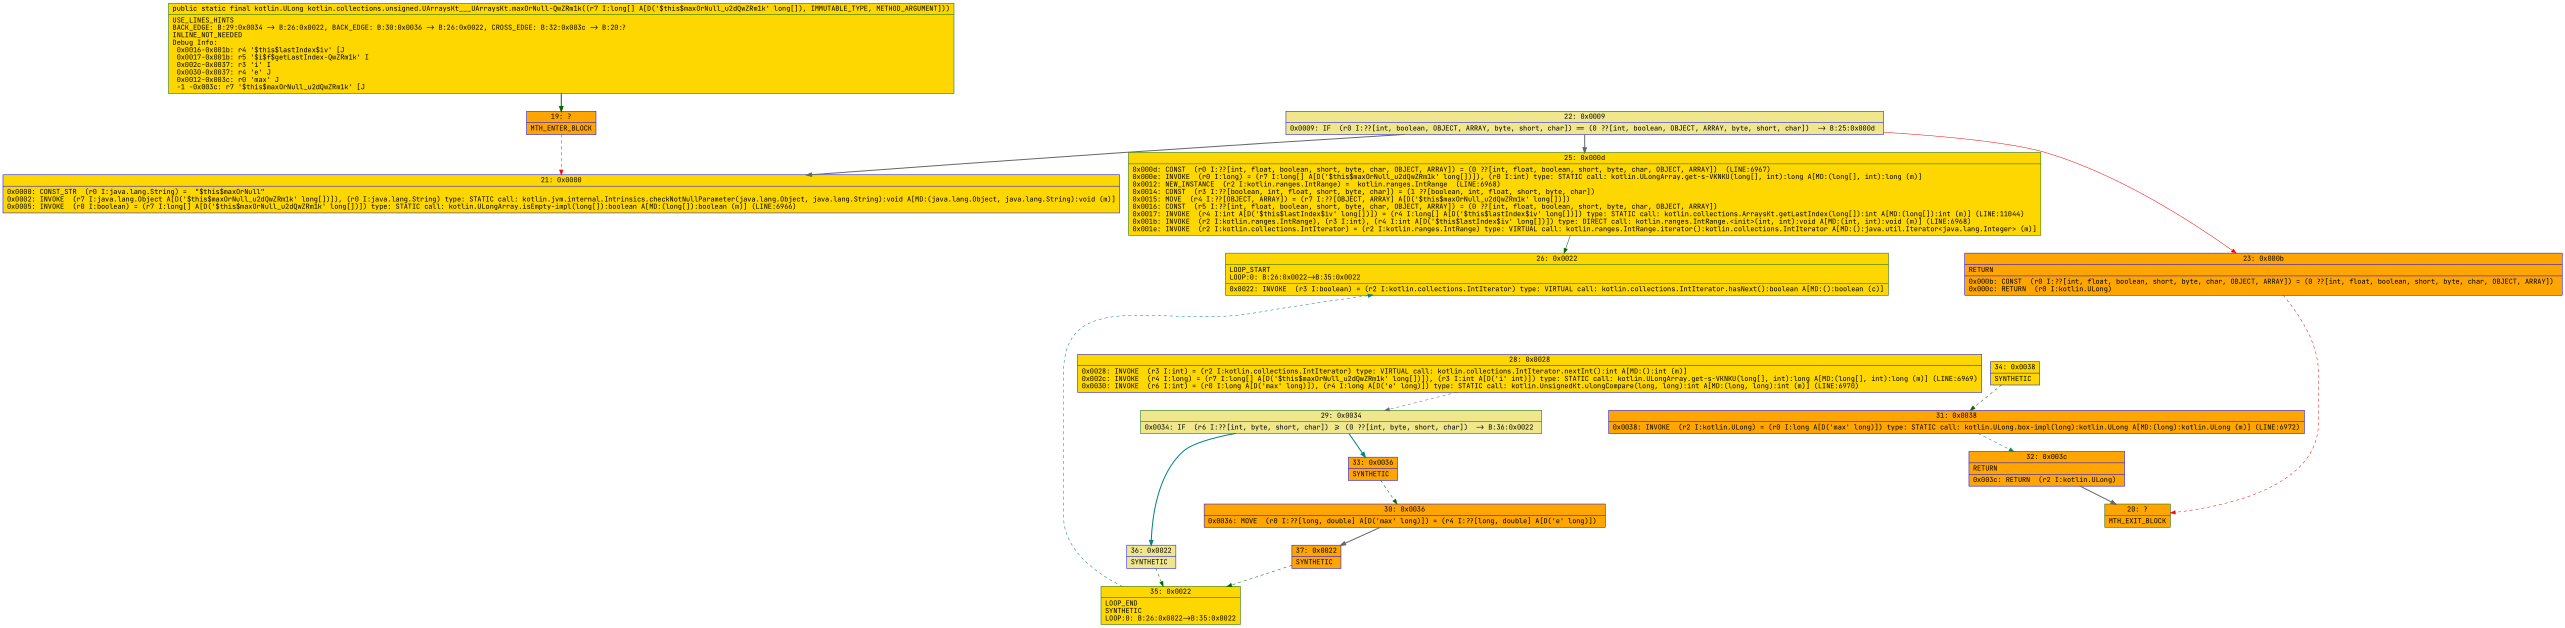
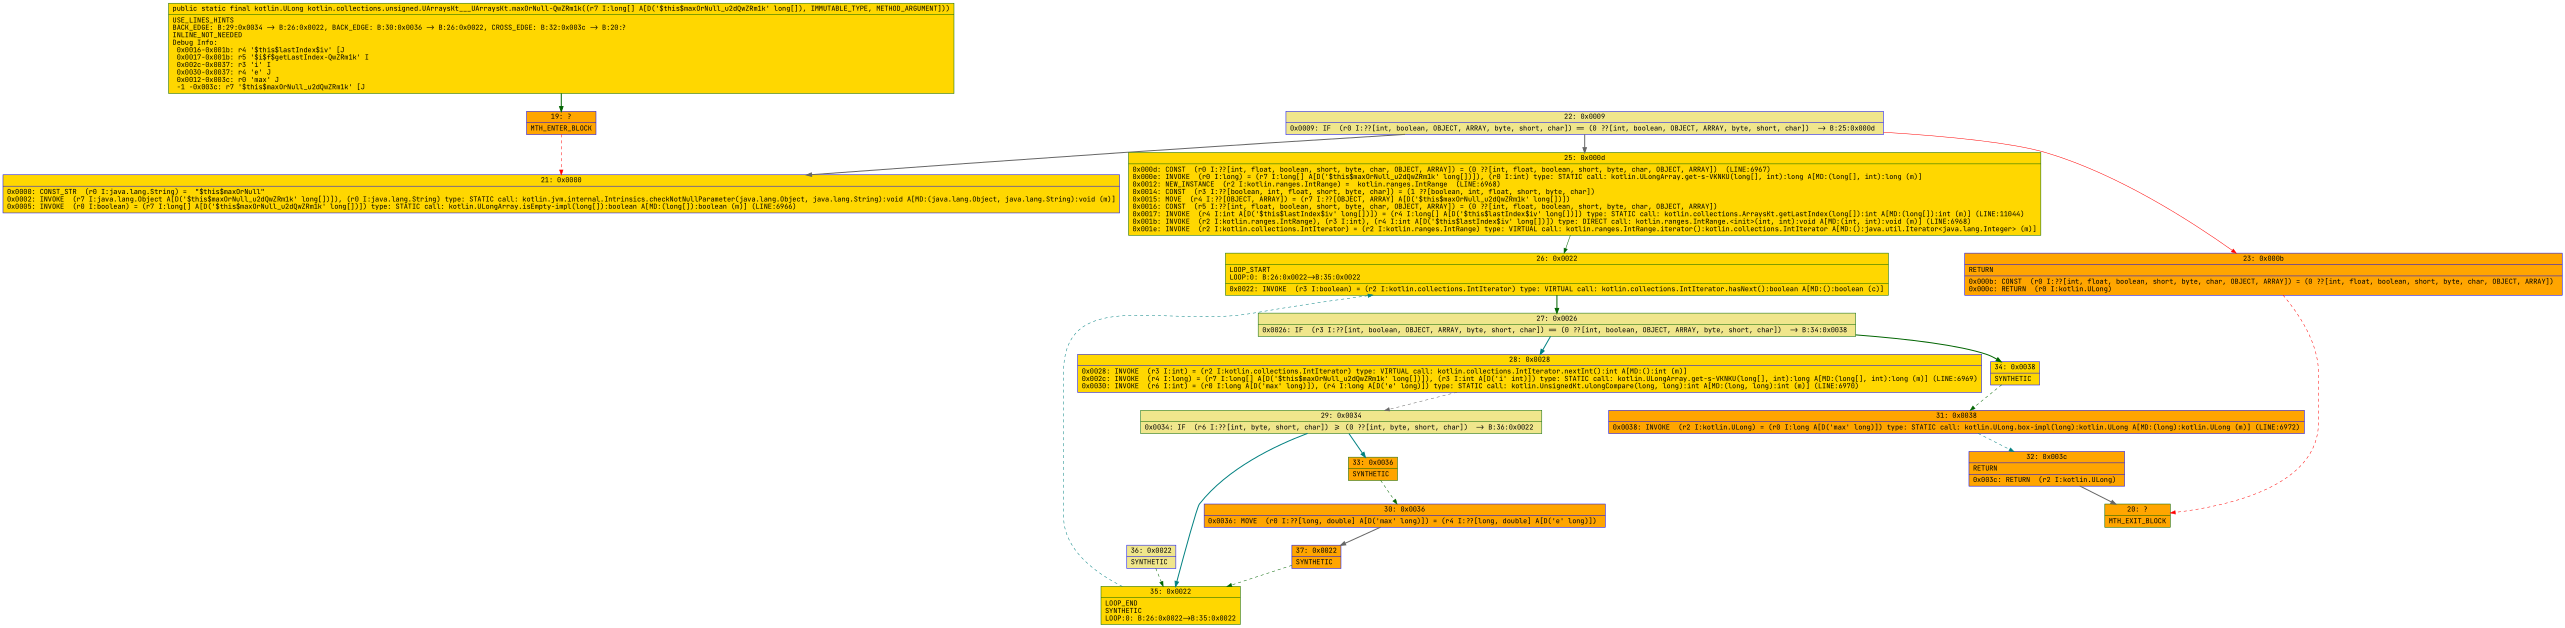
none -> (1557, 325)
(1170, 467) -> (1217, 486)
(1373, 469) -> (1373, 469)
